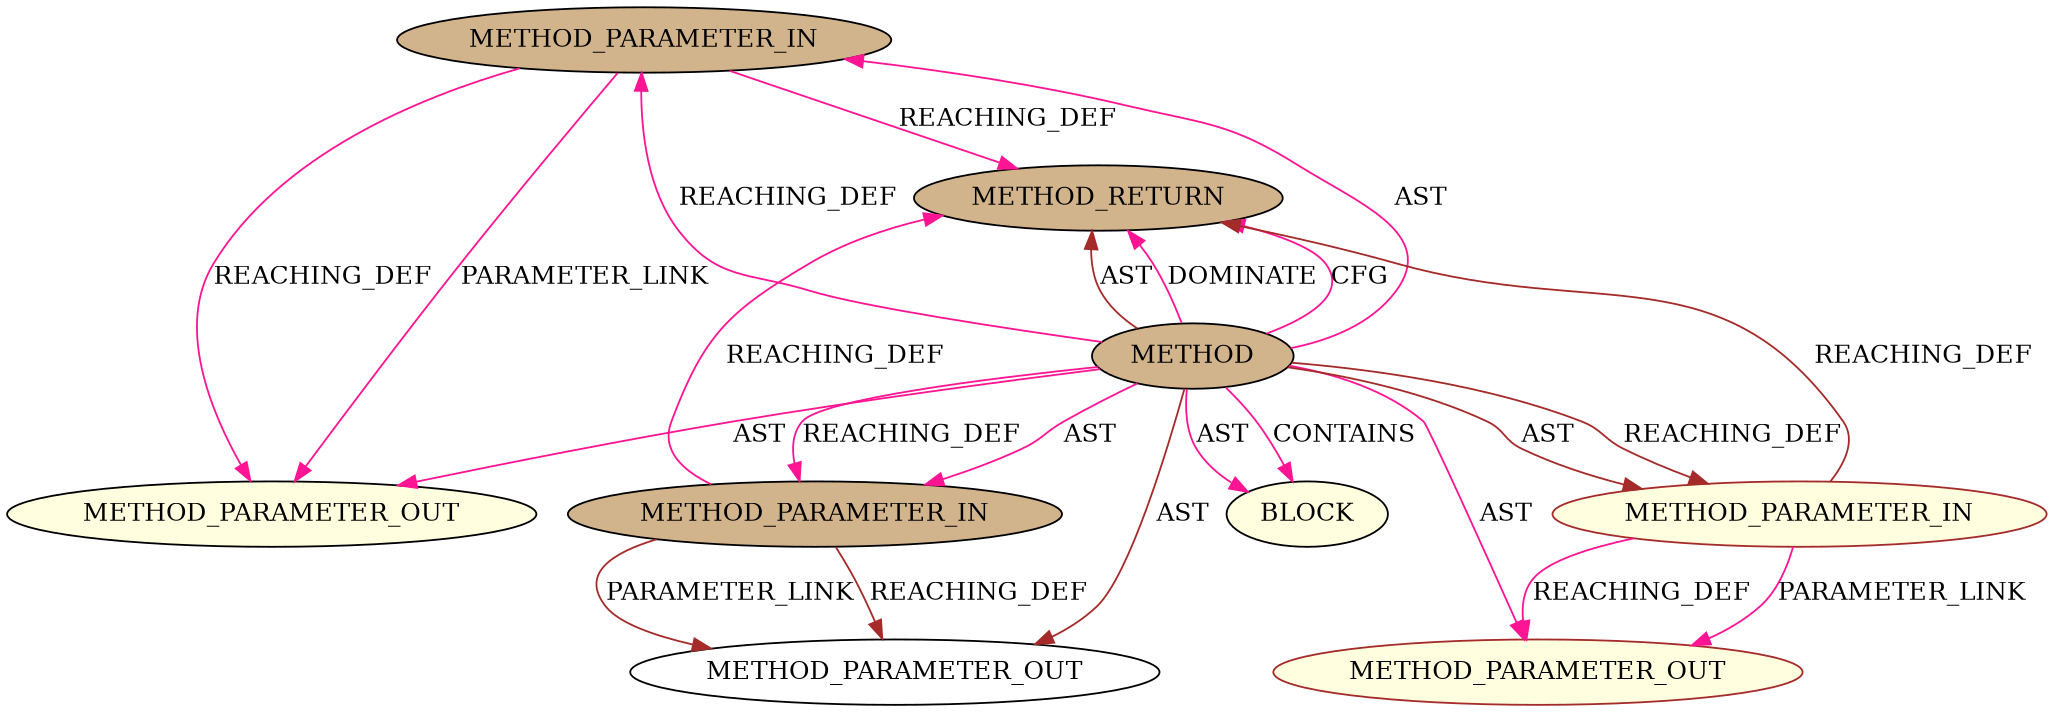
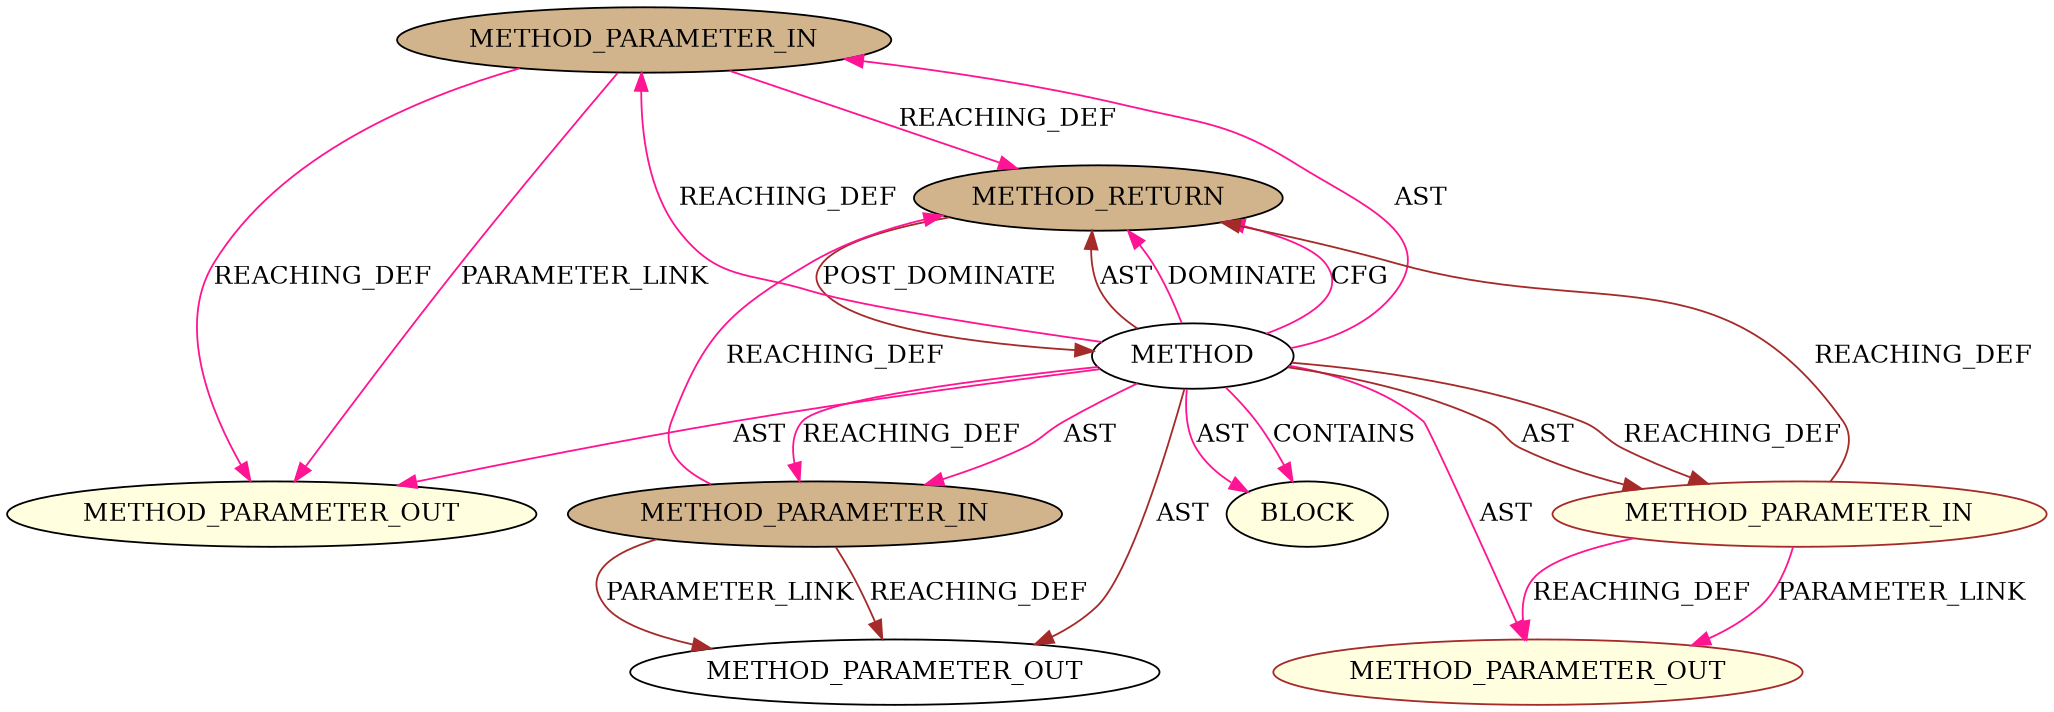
none -> (863, 316)
(1193, 356) -> (1193, 356)
